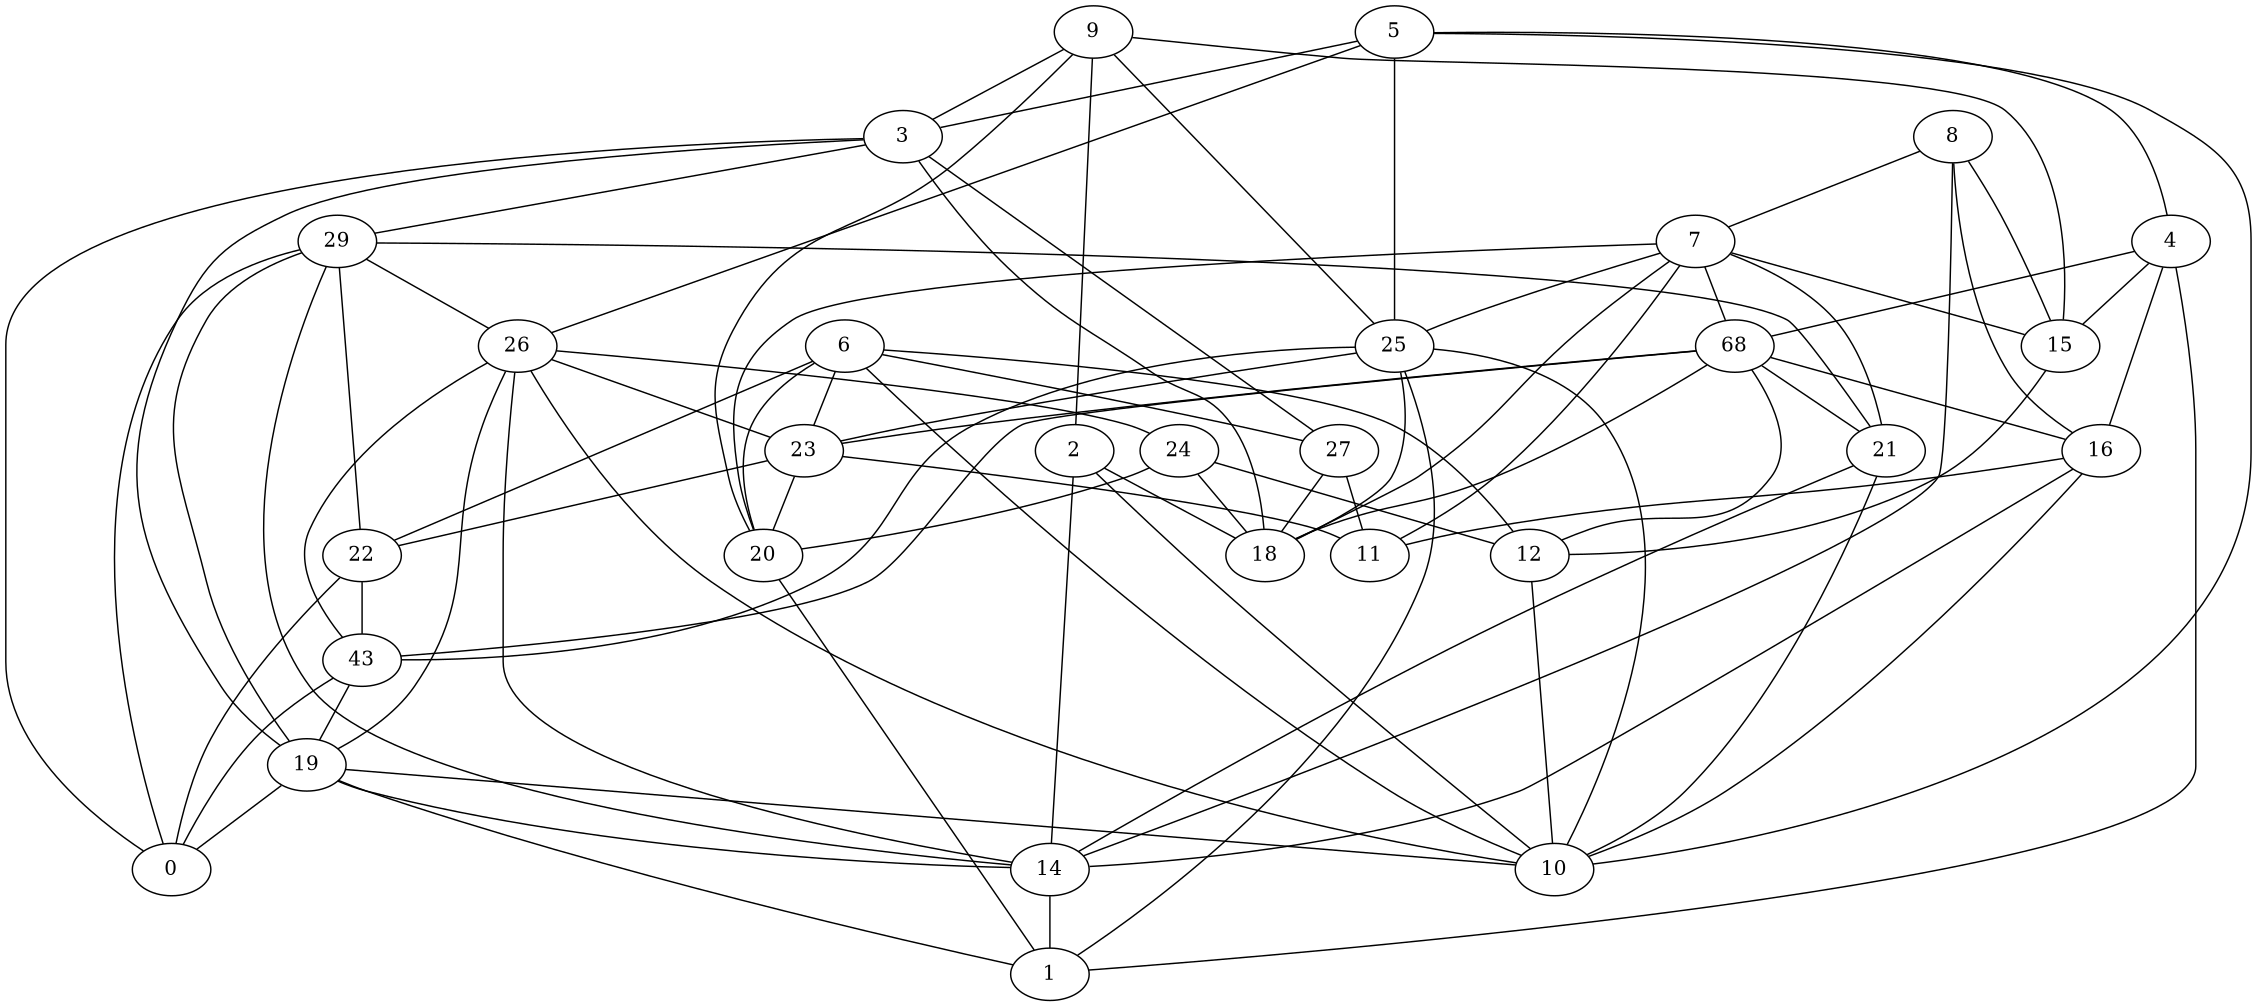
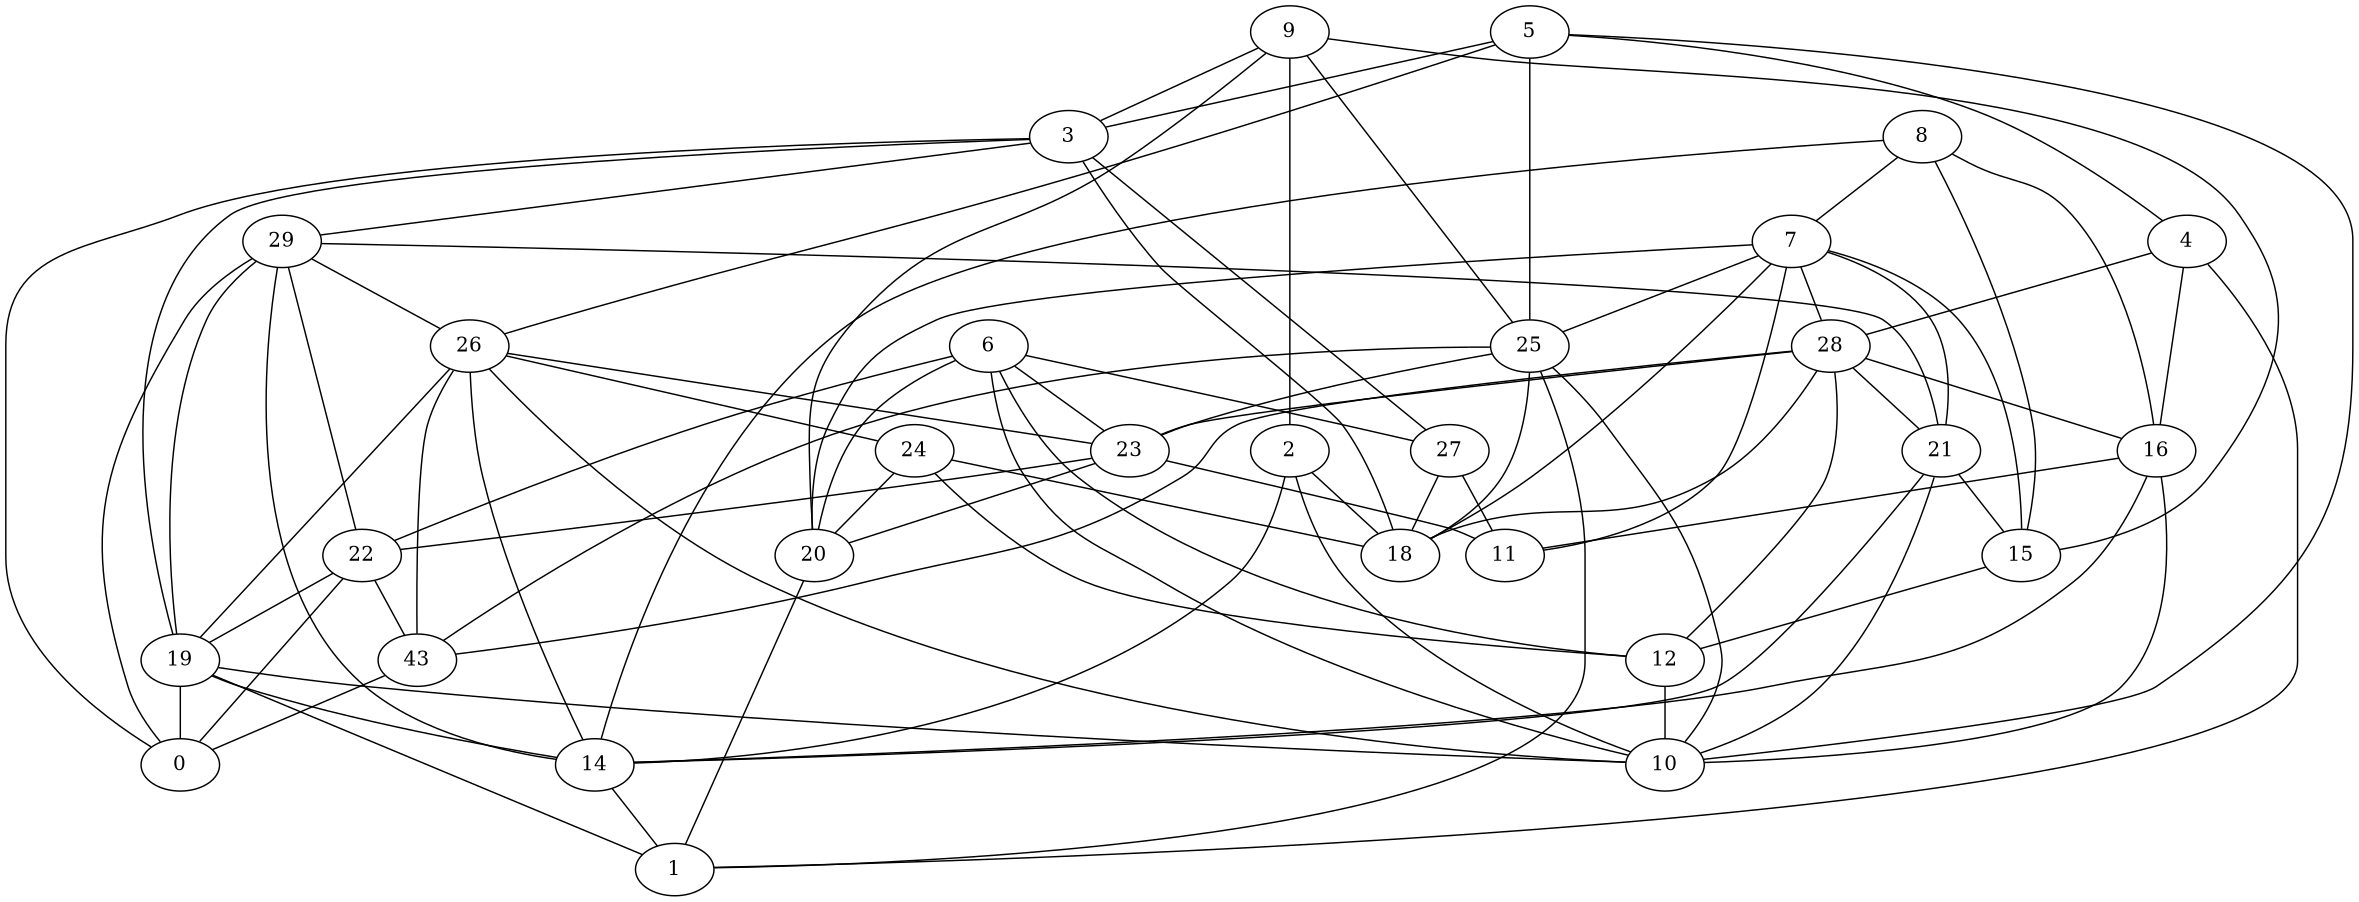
(2116, 294) -> (1981, 503)
(1735, 346) -> (1831, 346)
(332, 717) -> (271, 608)
